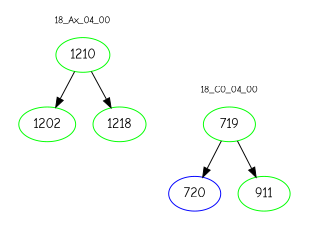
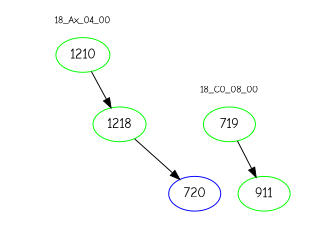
(229, 90) -> (229, 90)
(47, 124) -> none
(214, 155) -> (154, 156)
